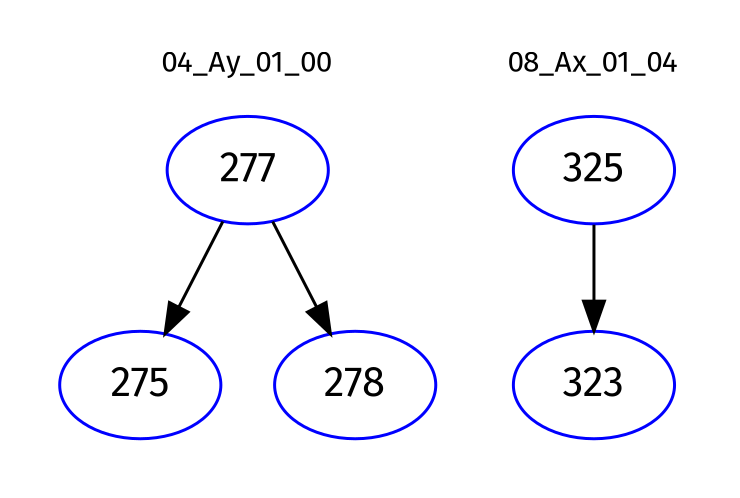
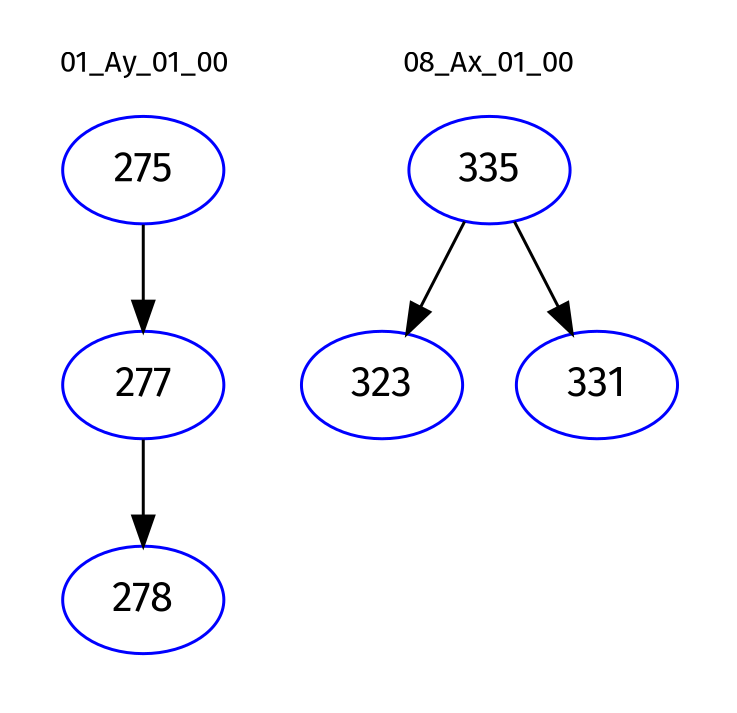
(248, 64) -> (145, 64)
(594, 64) -> (489, 64)
(594, 170) -> (489, 170)
(201, 264) -> (143, 263)
none -> (597, 385)
